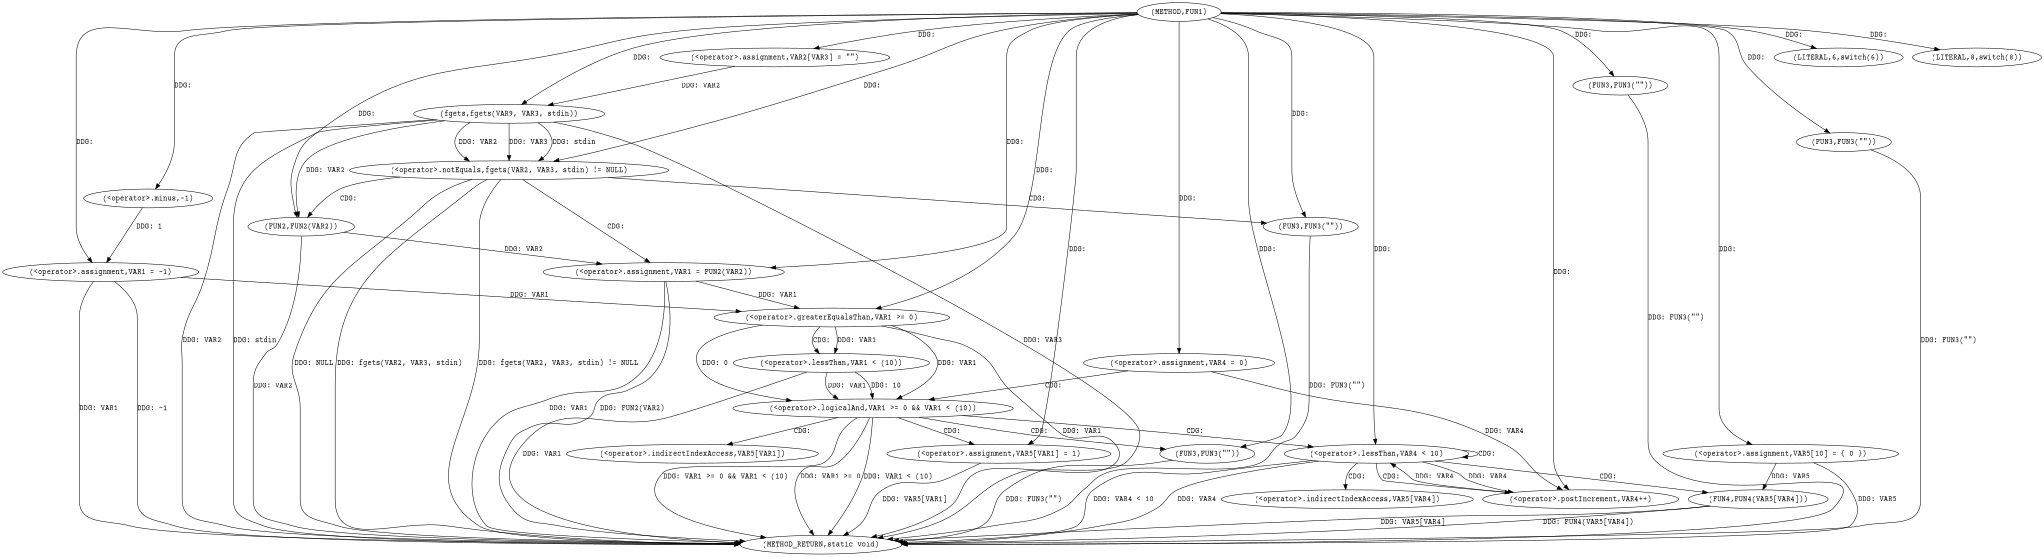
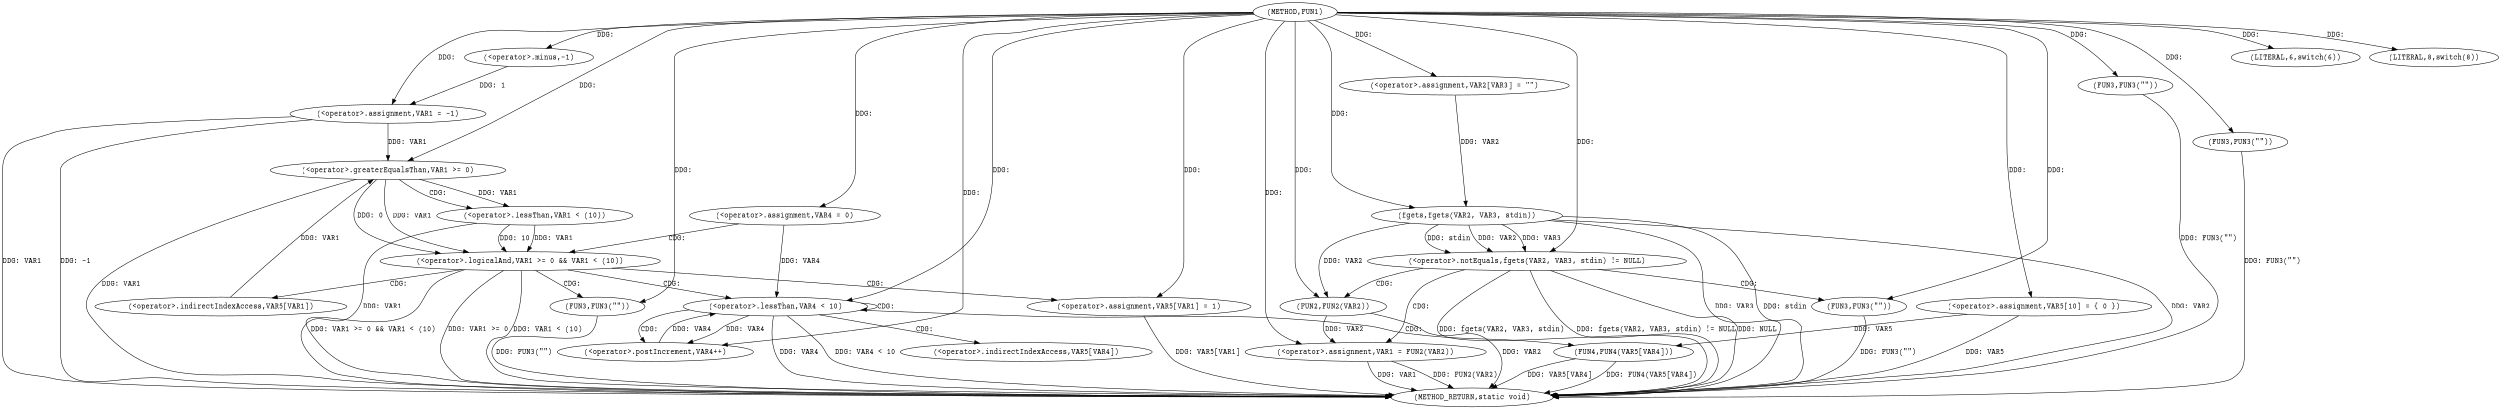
(509, 114) -> (1467, 216)
(745, 294) -> (298, 238)
(1394, 408) -> (780, 258)
